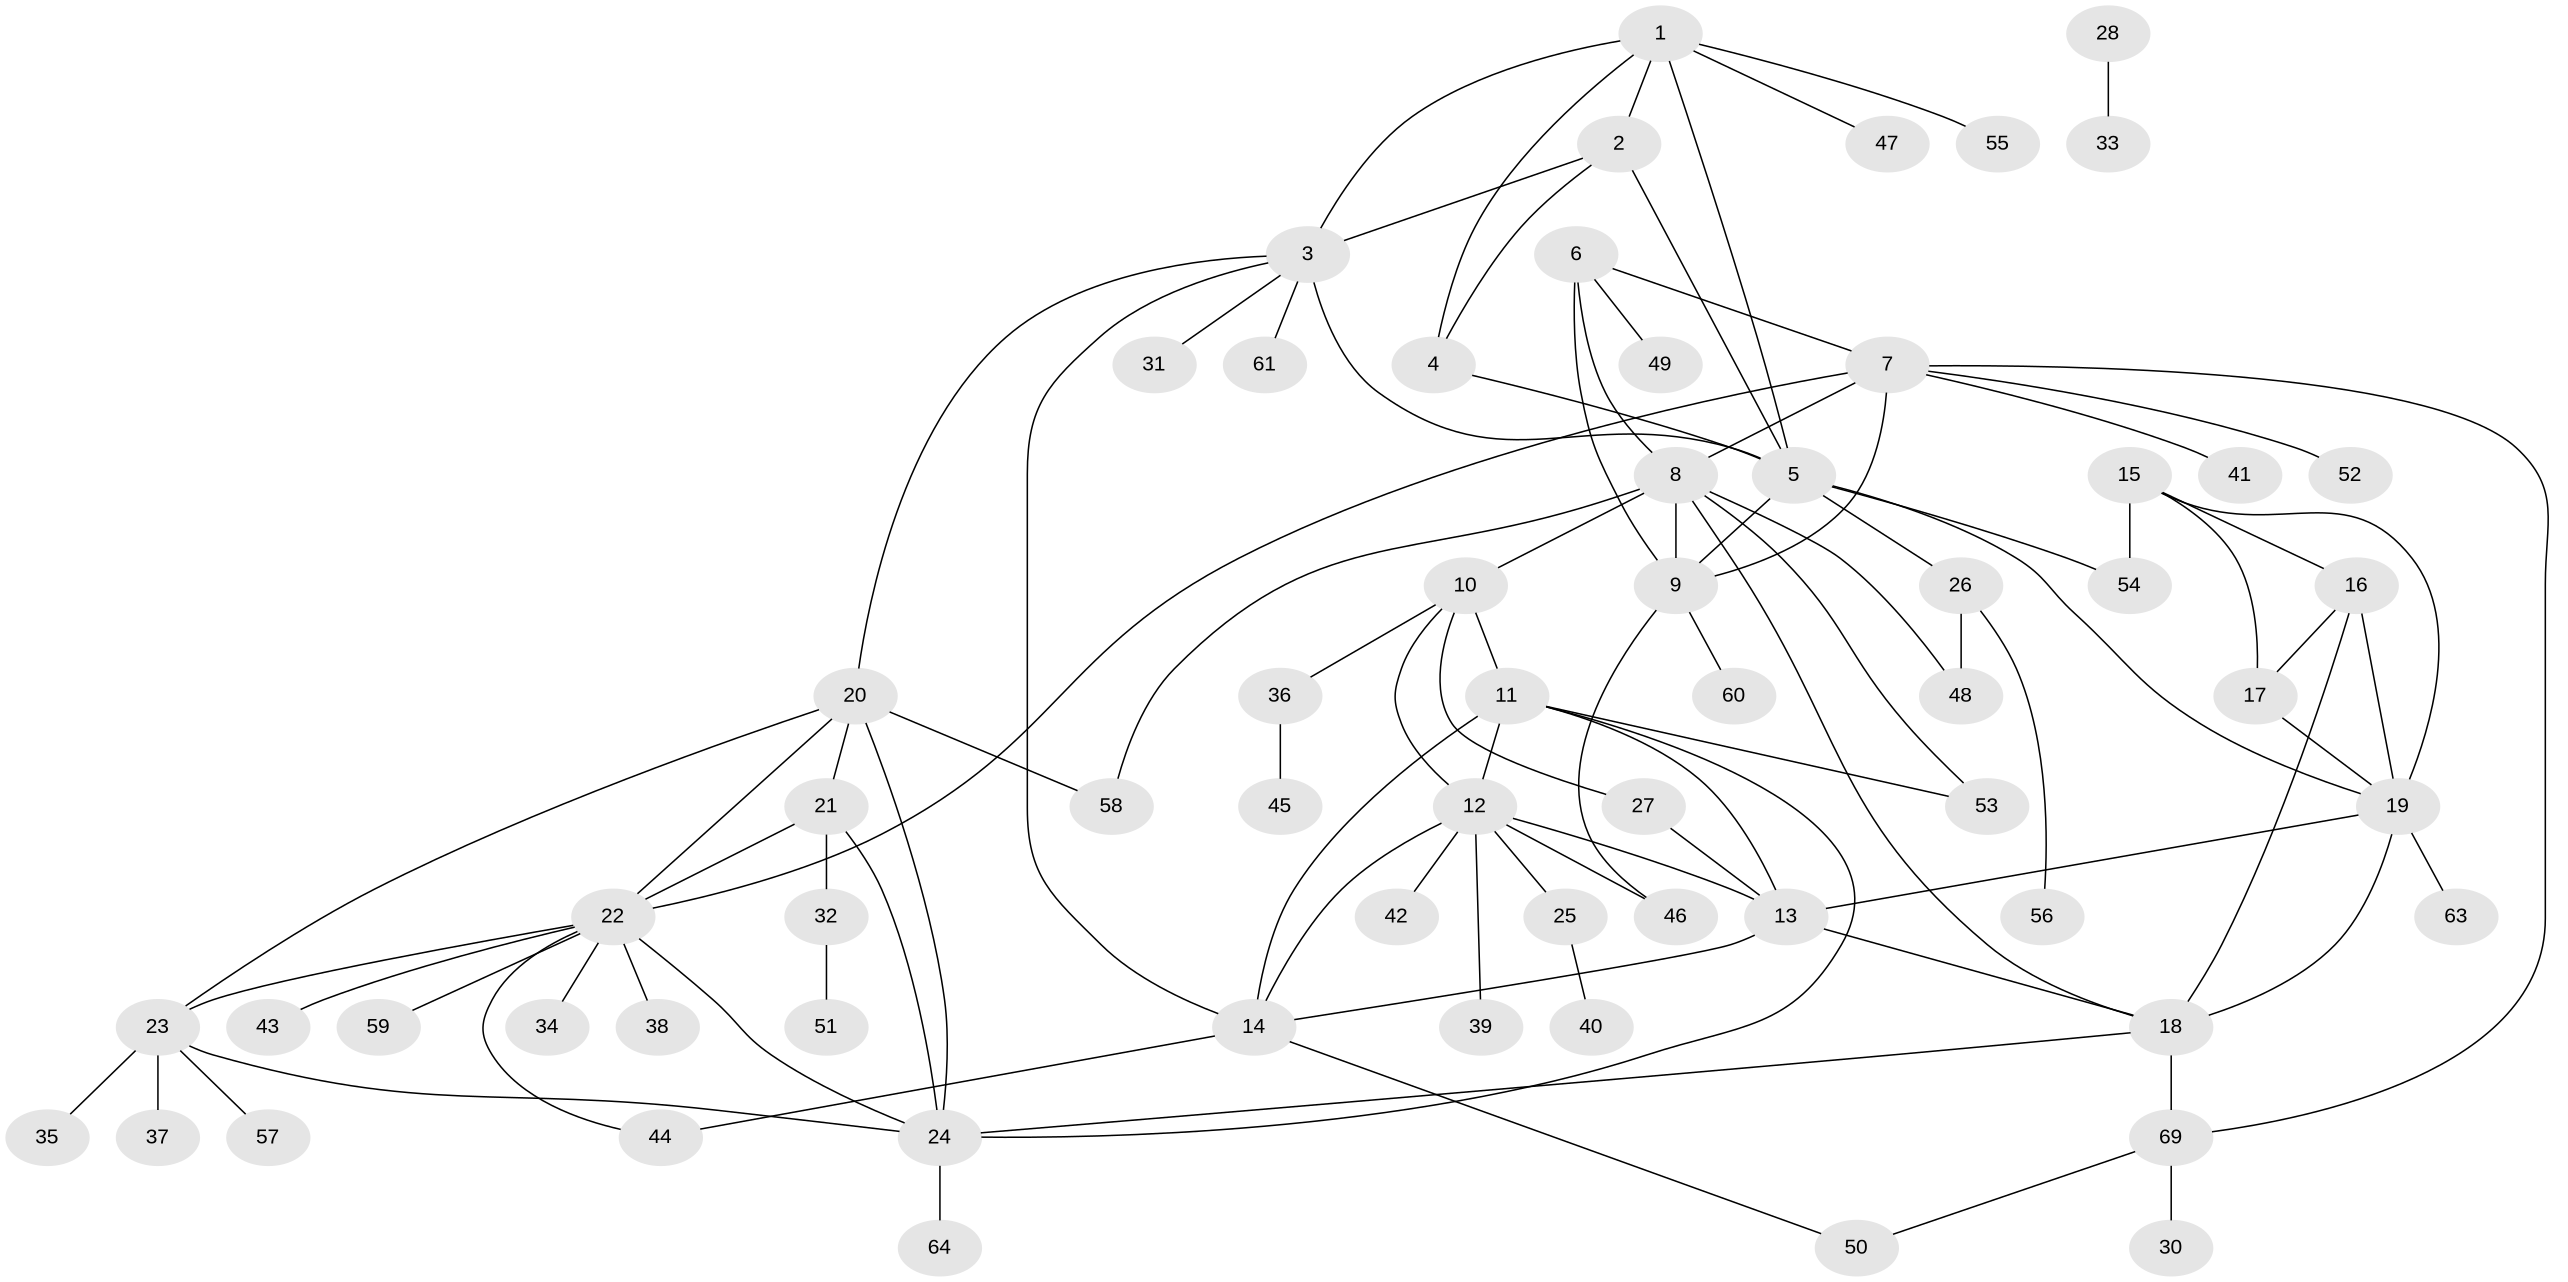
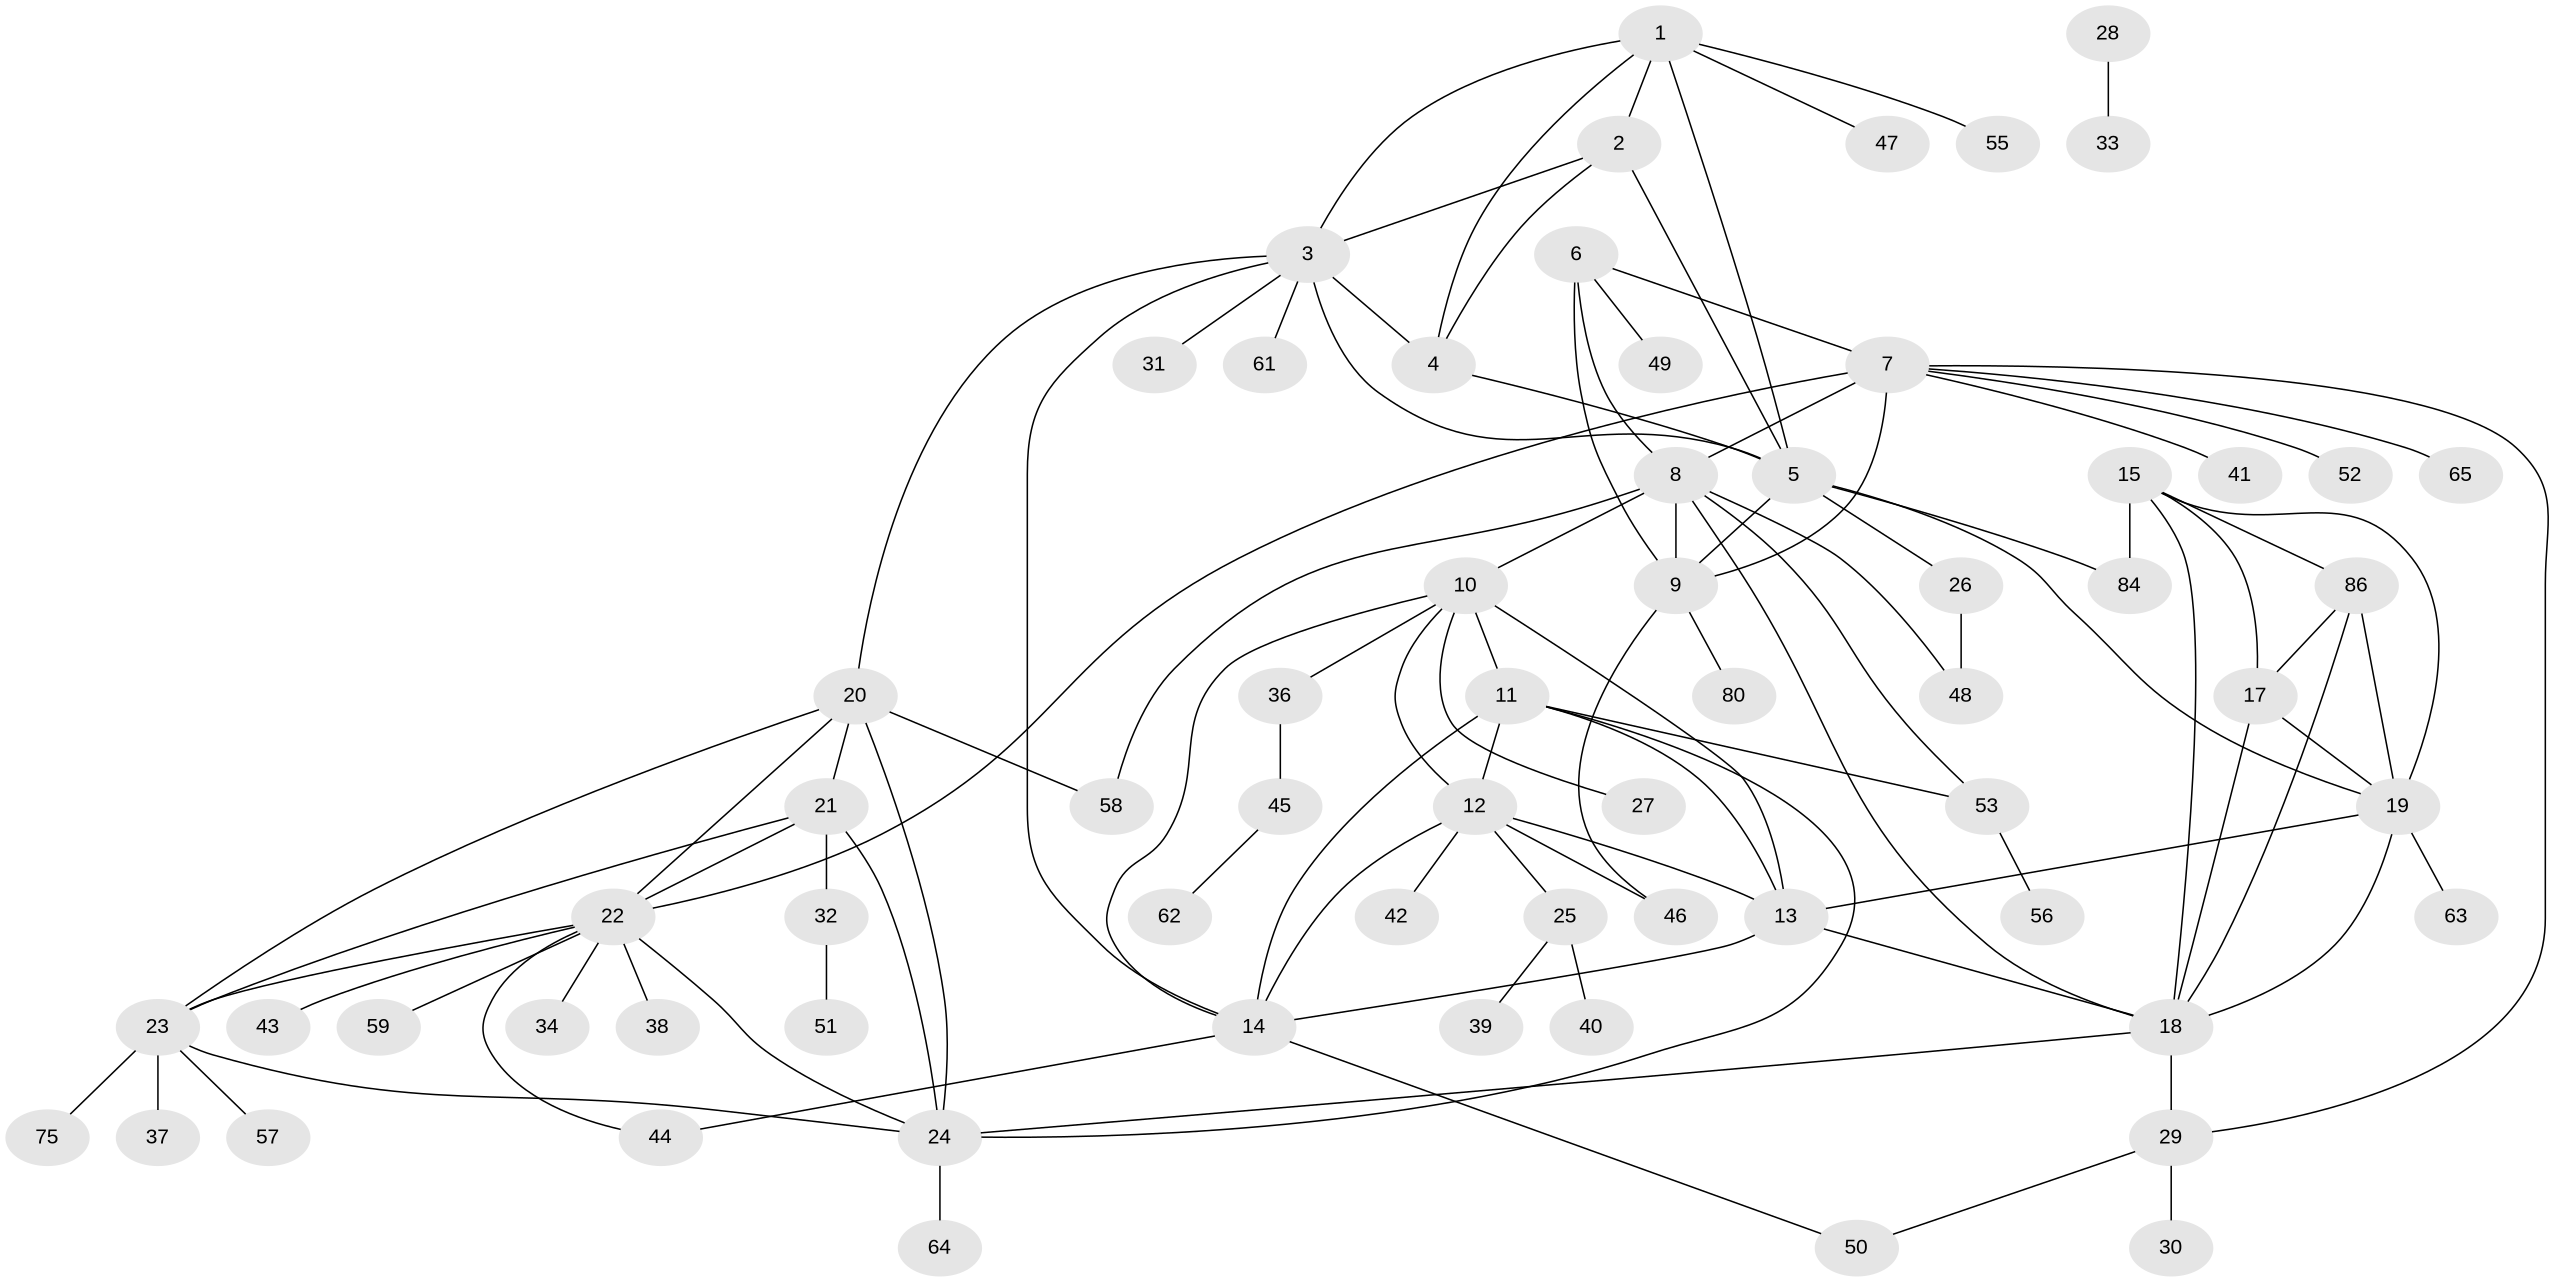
none -> (1371, 310)
none -> (2461, 475)
(2130, 586) -> (2130, 586)
(2357, 586) -> (2357, 586)
(1734, 696) -> (1734, 696)
(2038, 743) -> (2015, 862)
none -> (2194, 745)
none -> (1188, 771)
(1715, 862) -> (1670, 722)
none -> (2214, 862)
none -> (486, 905)
none -> (1170, 917)
(1478, 917) -> (1523, 972)
(48, 1138) -> (48, 1138)
(2171, 1138) -> (2171, 1138)
